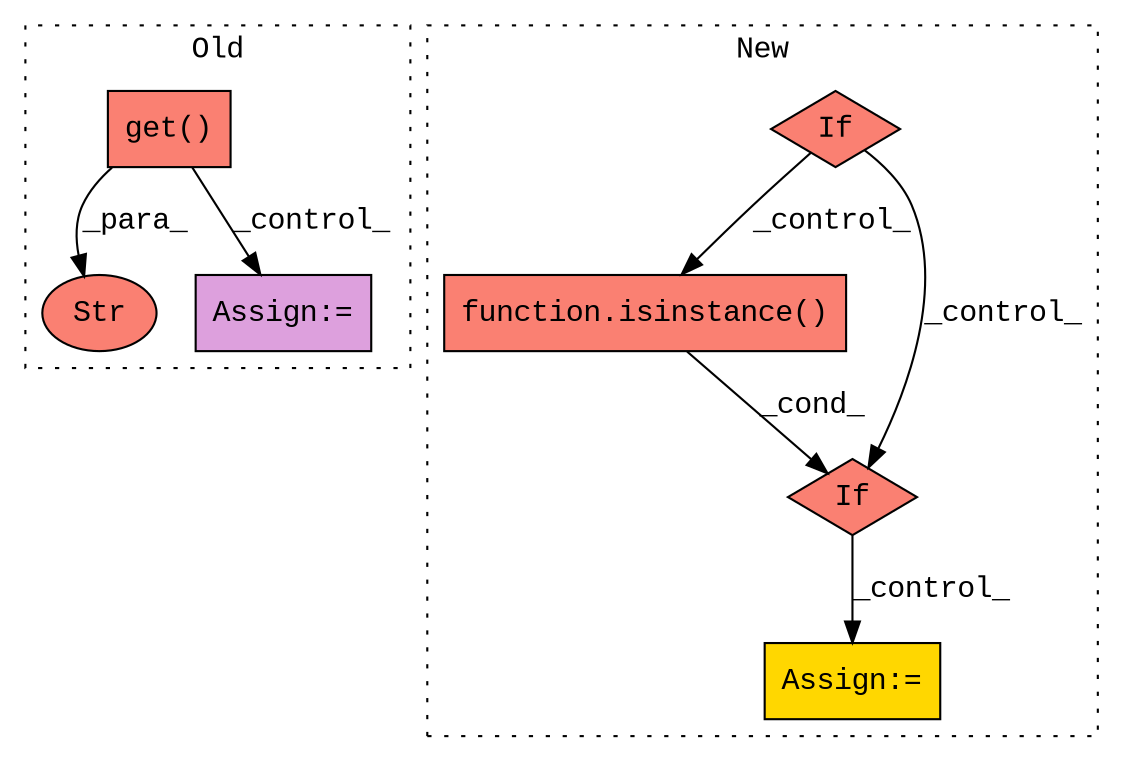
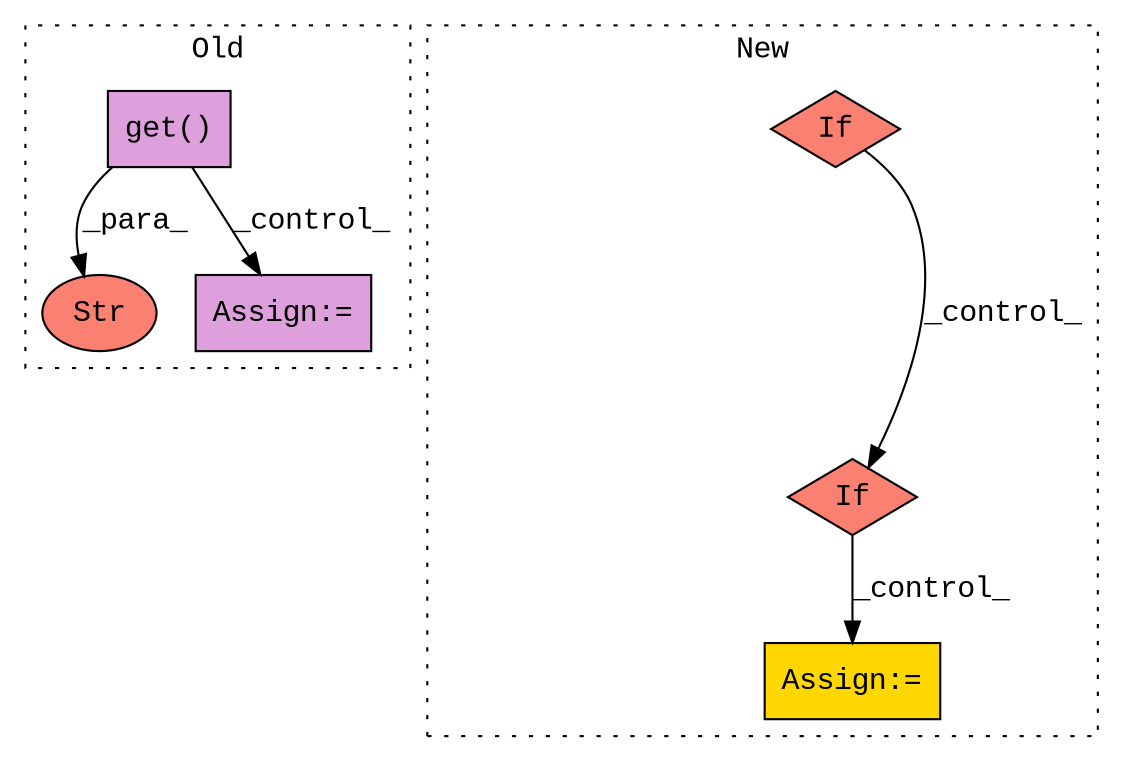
(169, 129) -> (169, 129)
(645, 313) -> none
